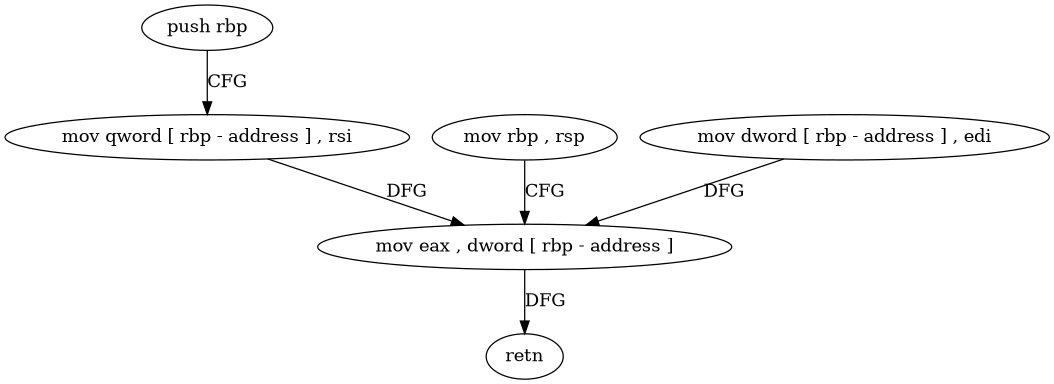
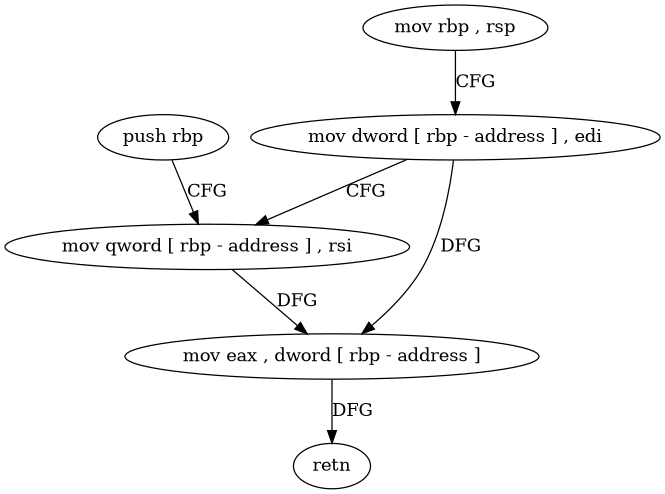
(525, 186) -> (455, 76)
none -> (337, 190)
